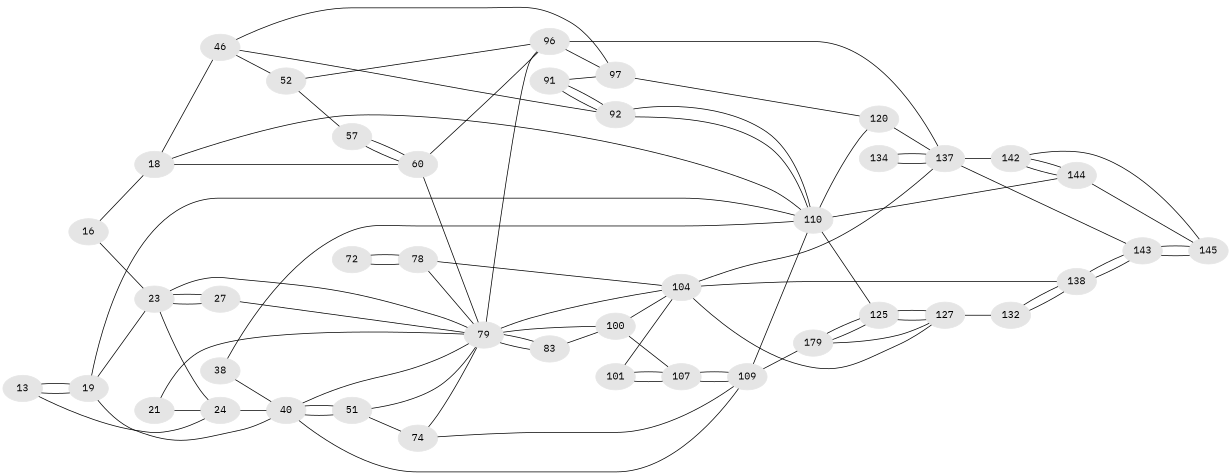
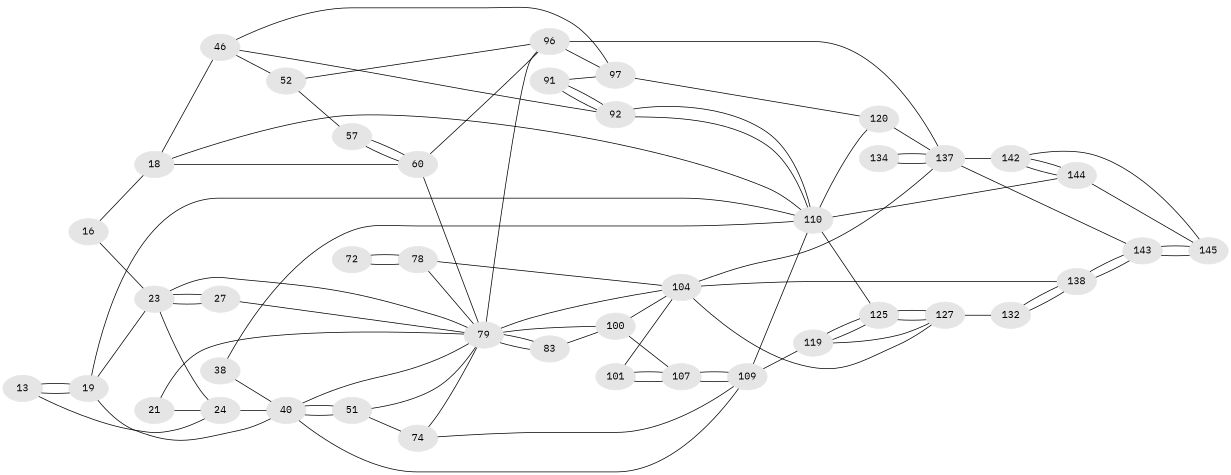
(813, 343) -> (813, 343)
